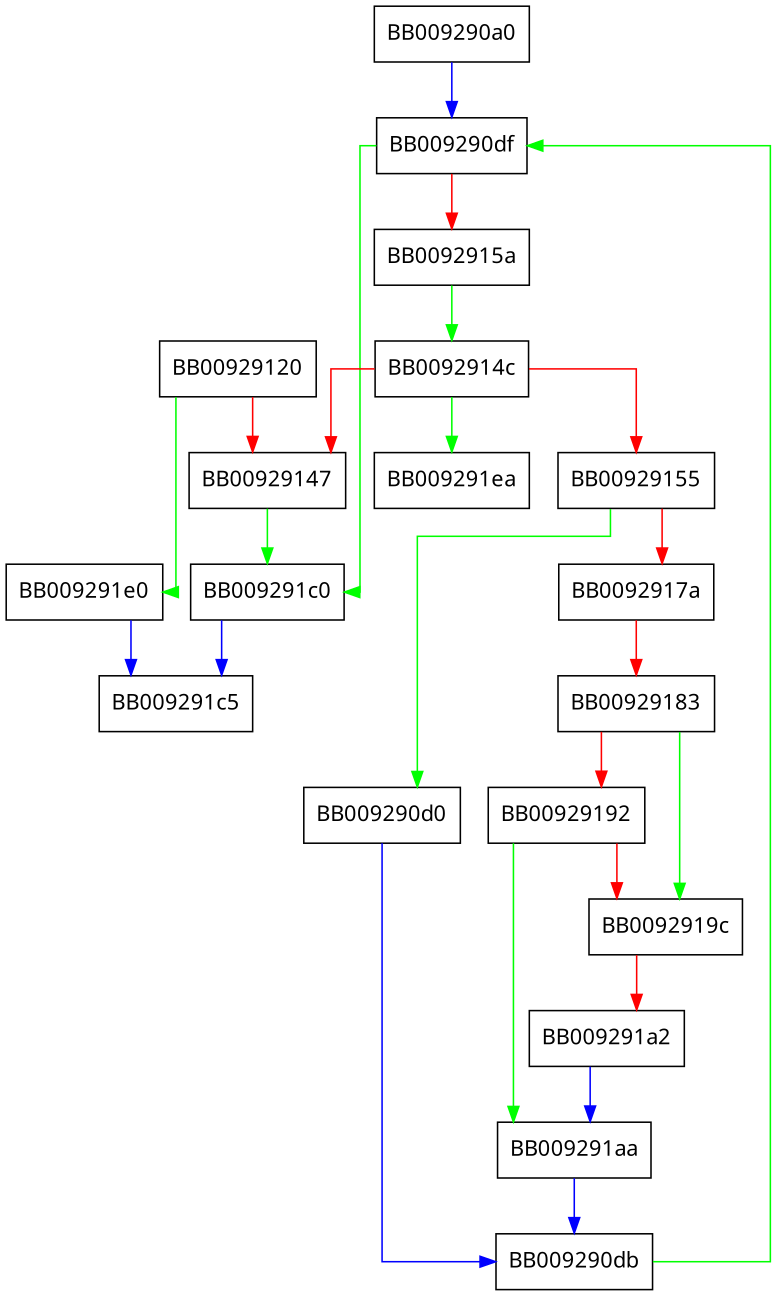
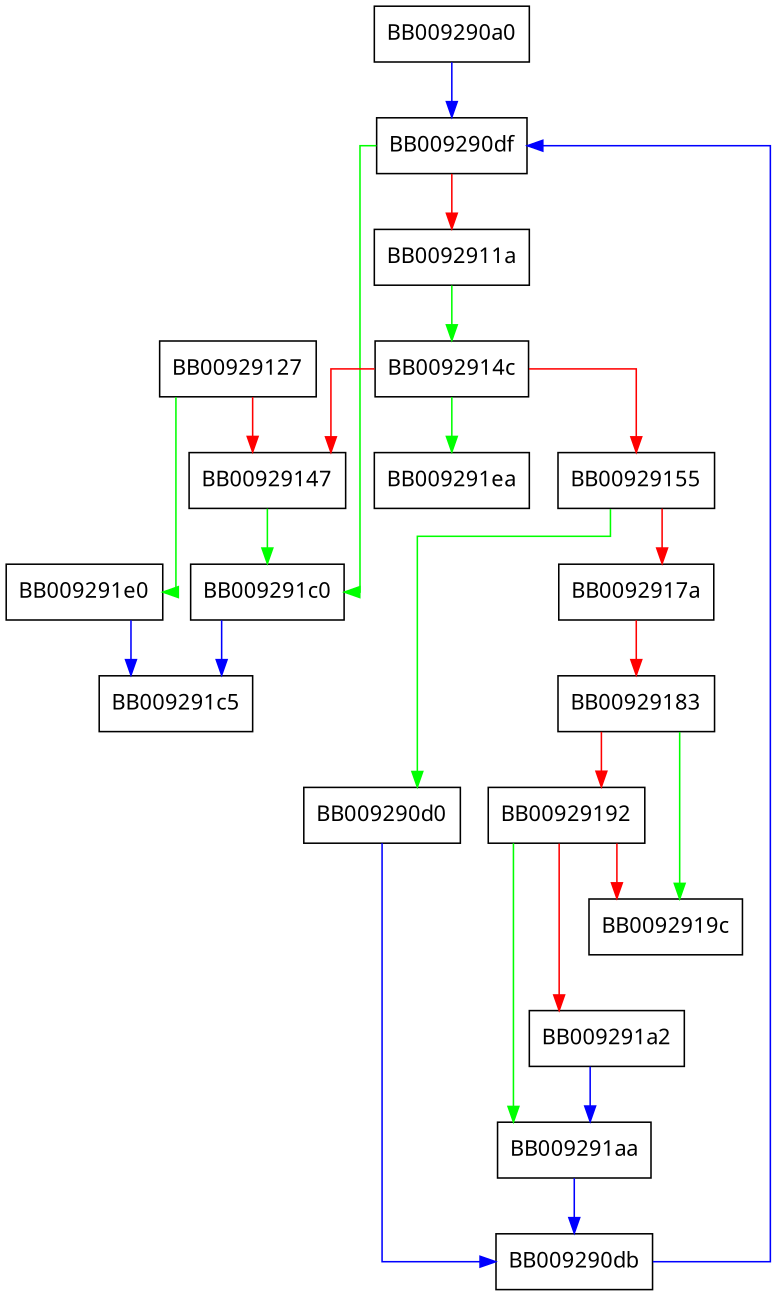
(452, 257) -> (452, 257)
(238, 369) -> (238, 369)
(770, 649) -> (770, 649)
(637, 975) -> (559, 919)
